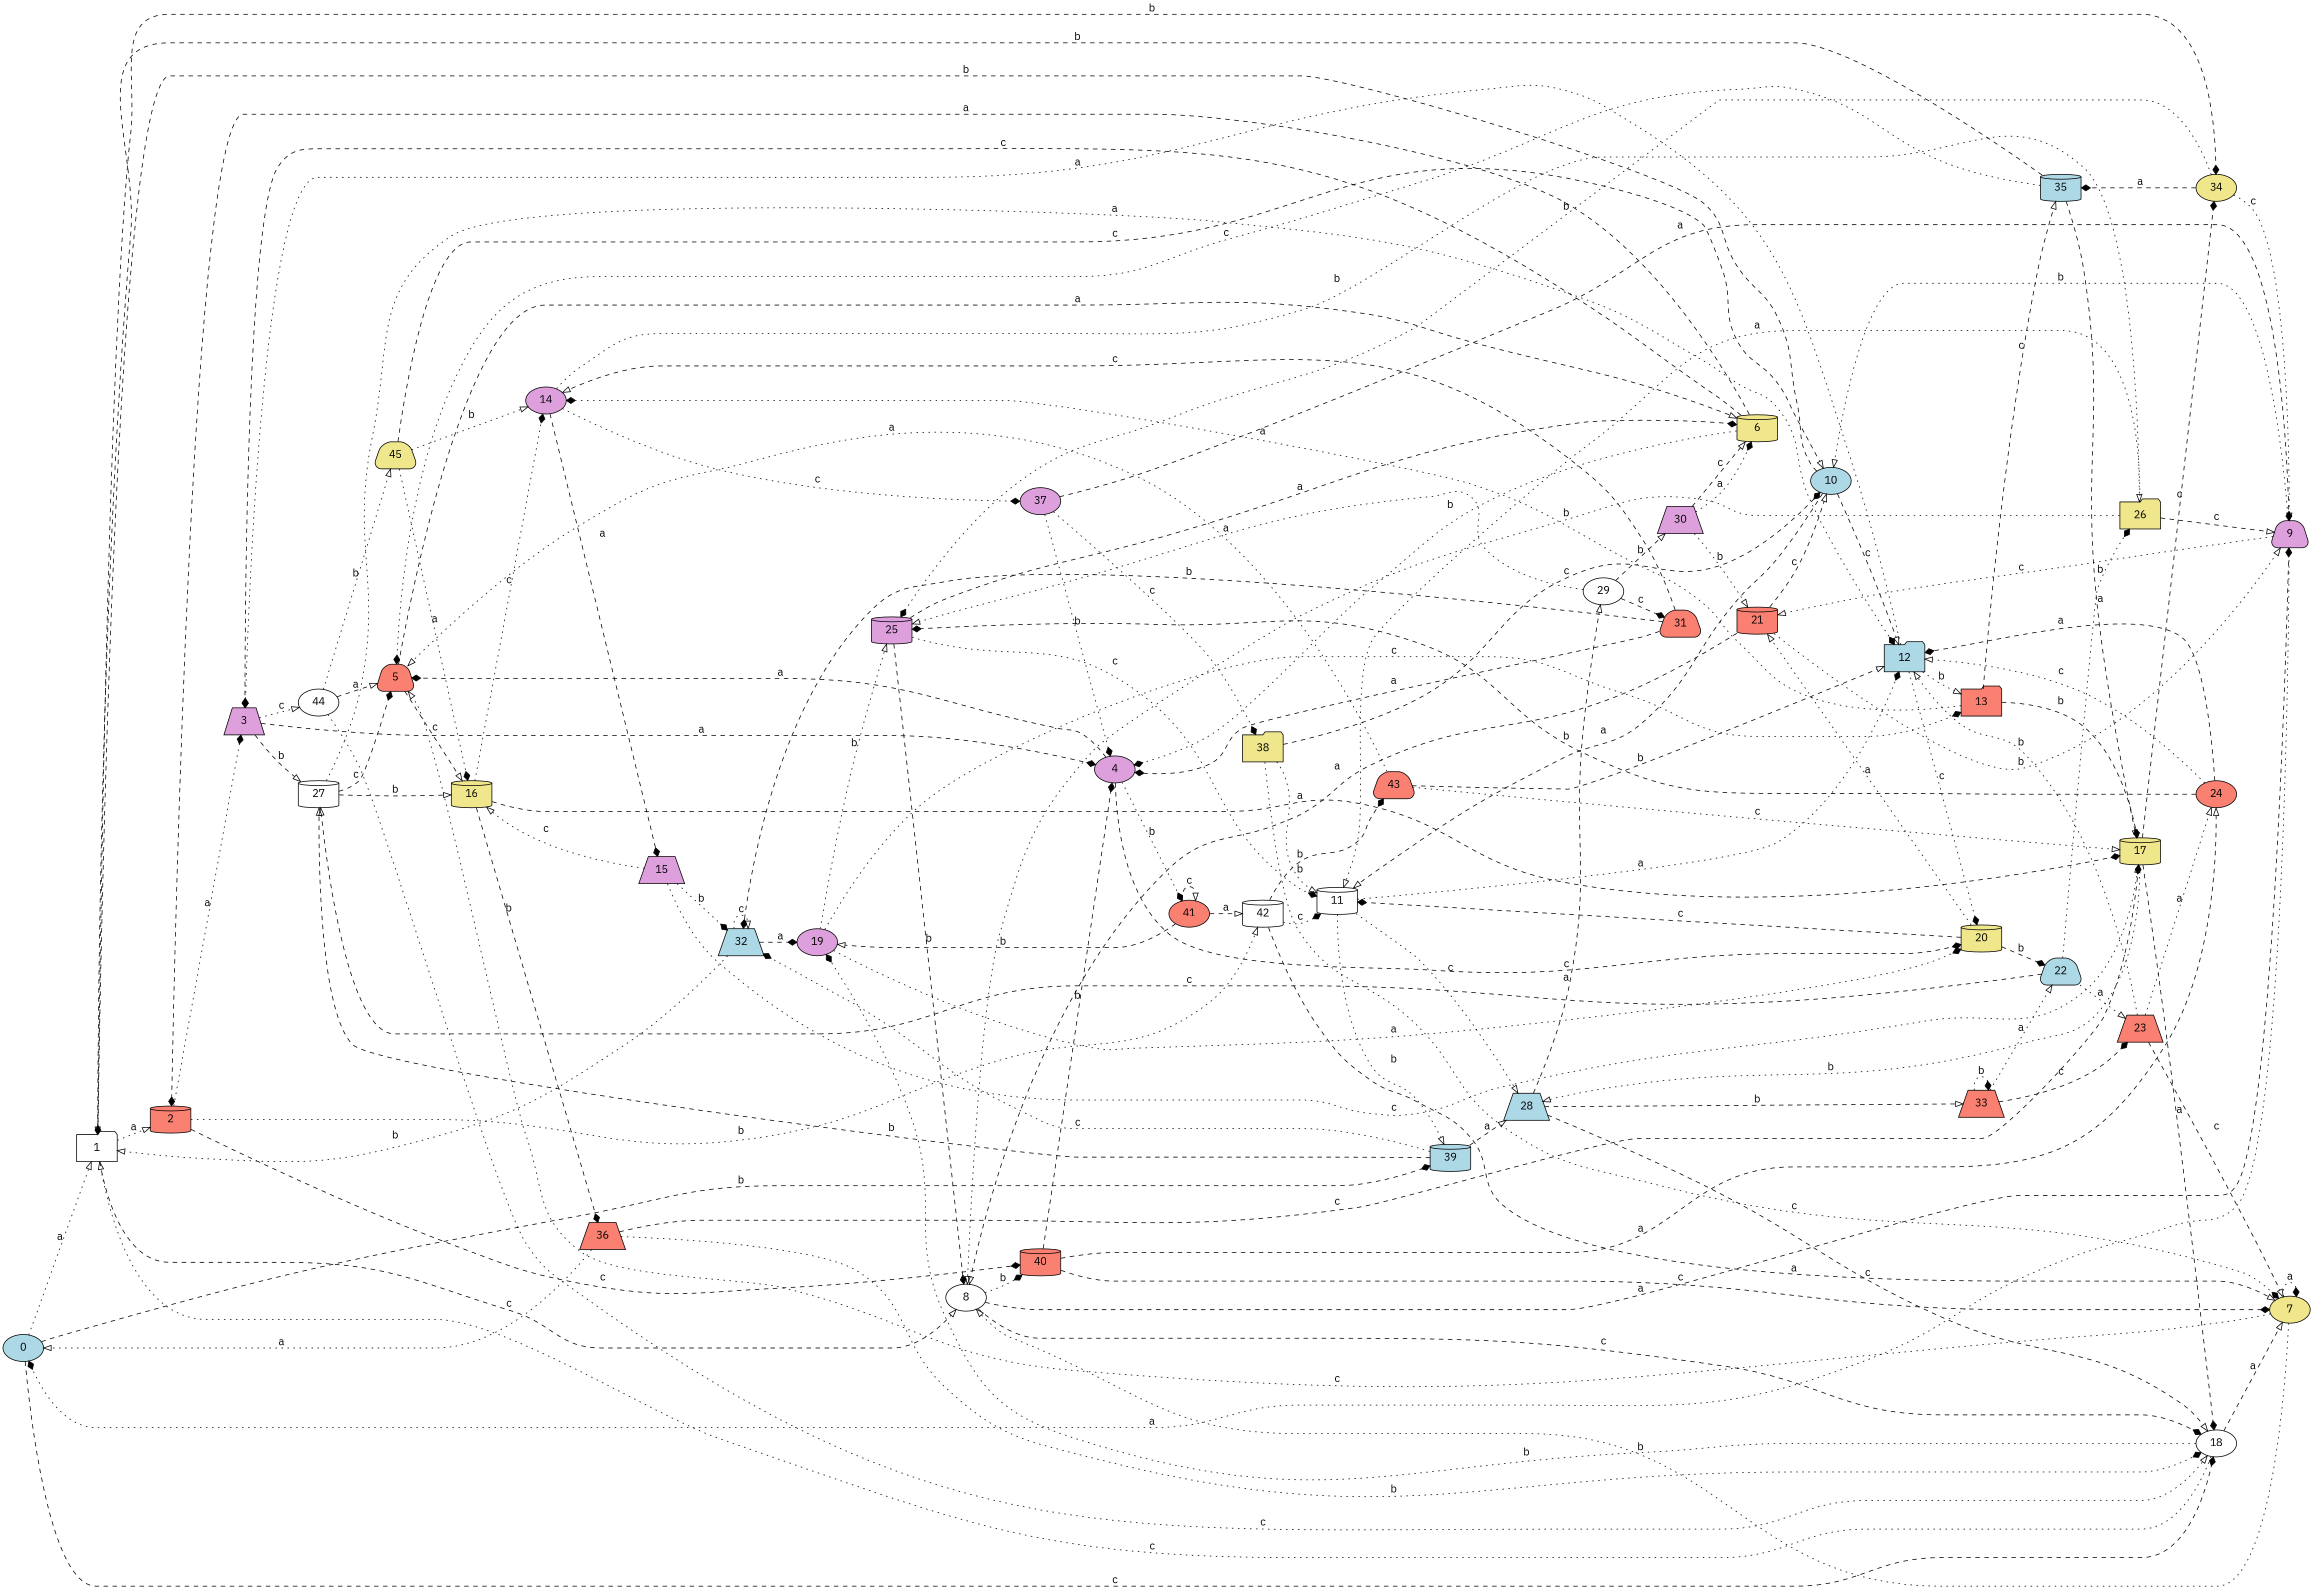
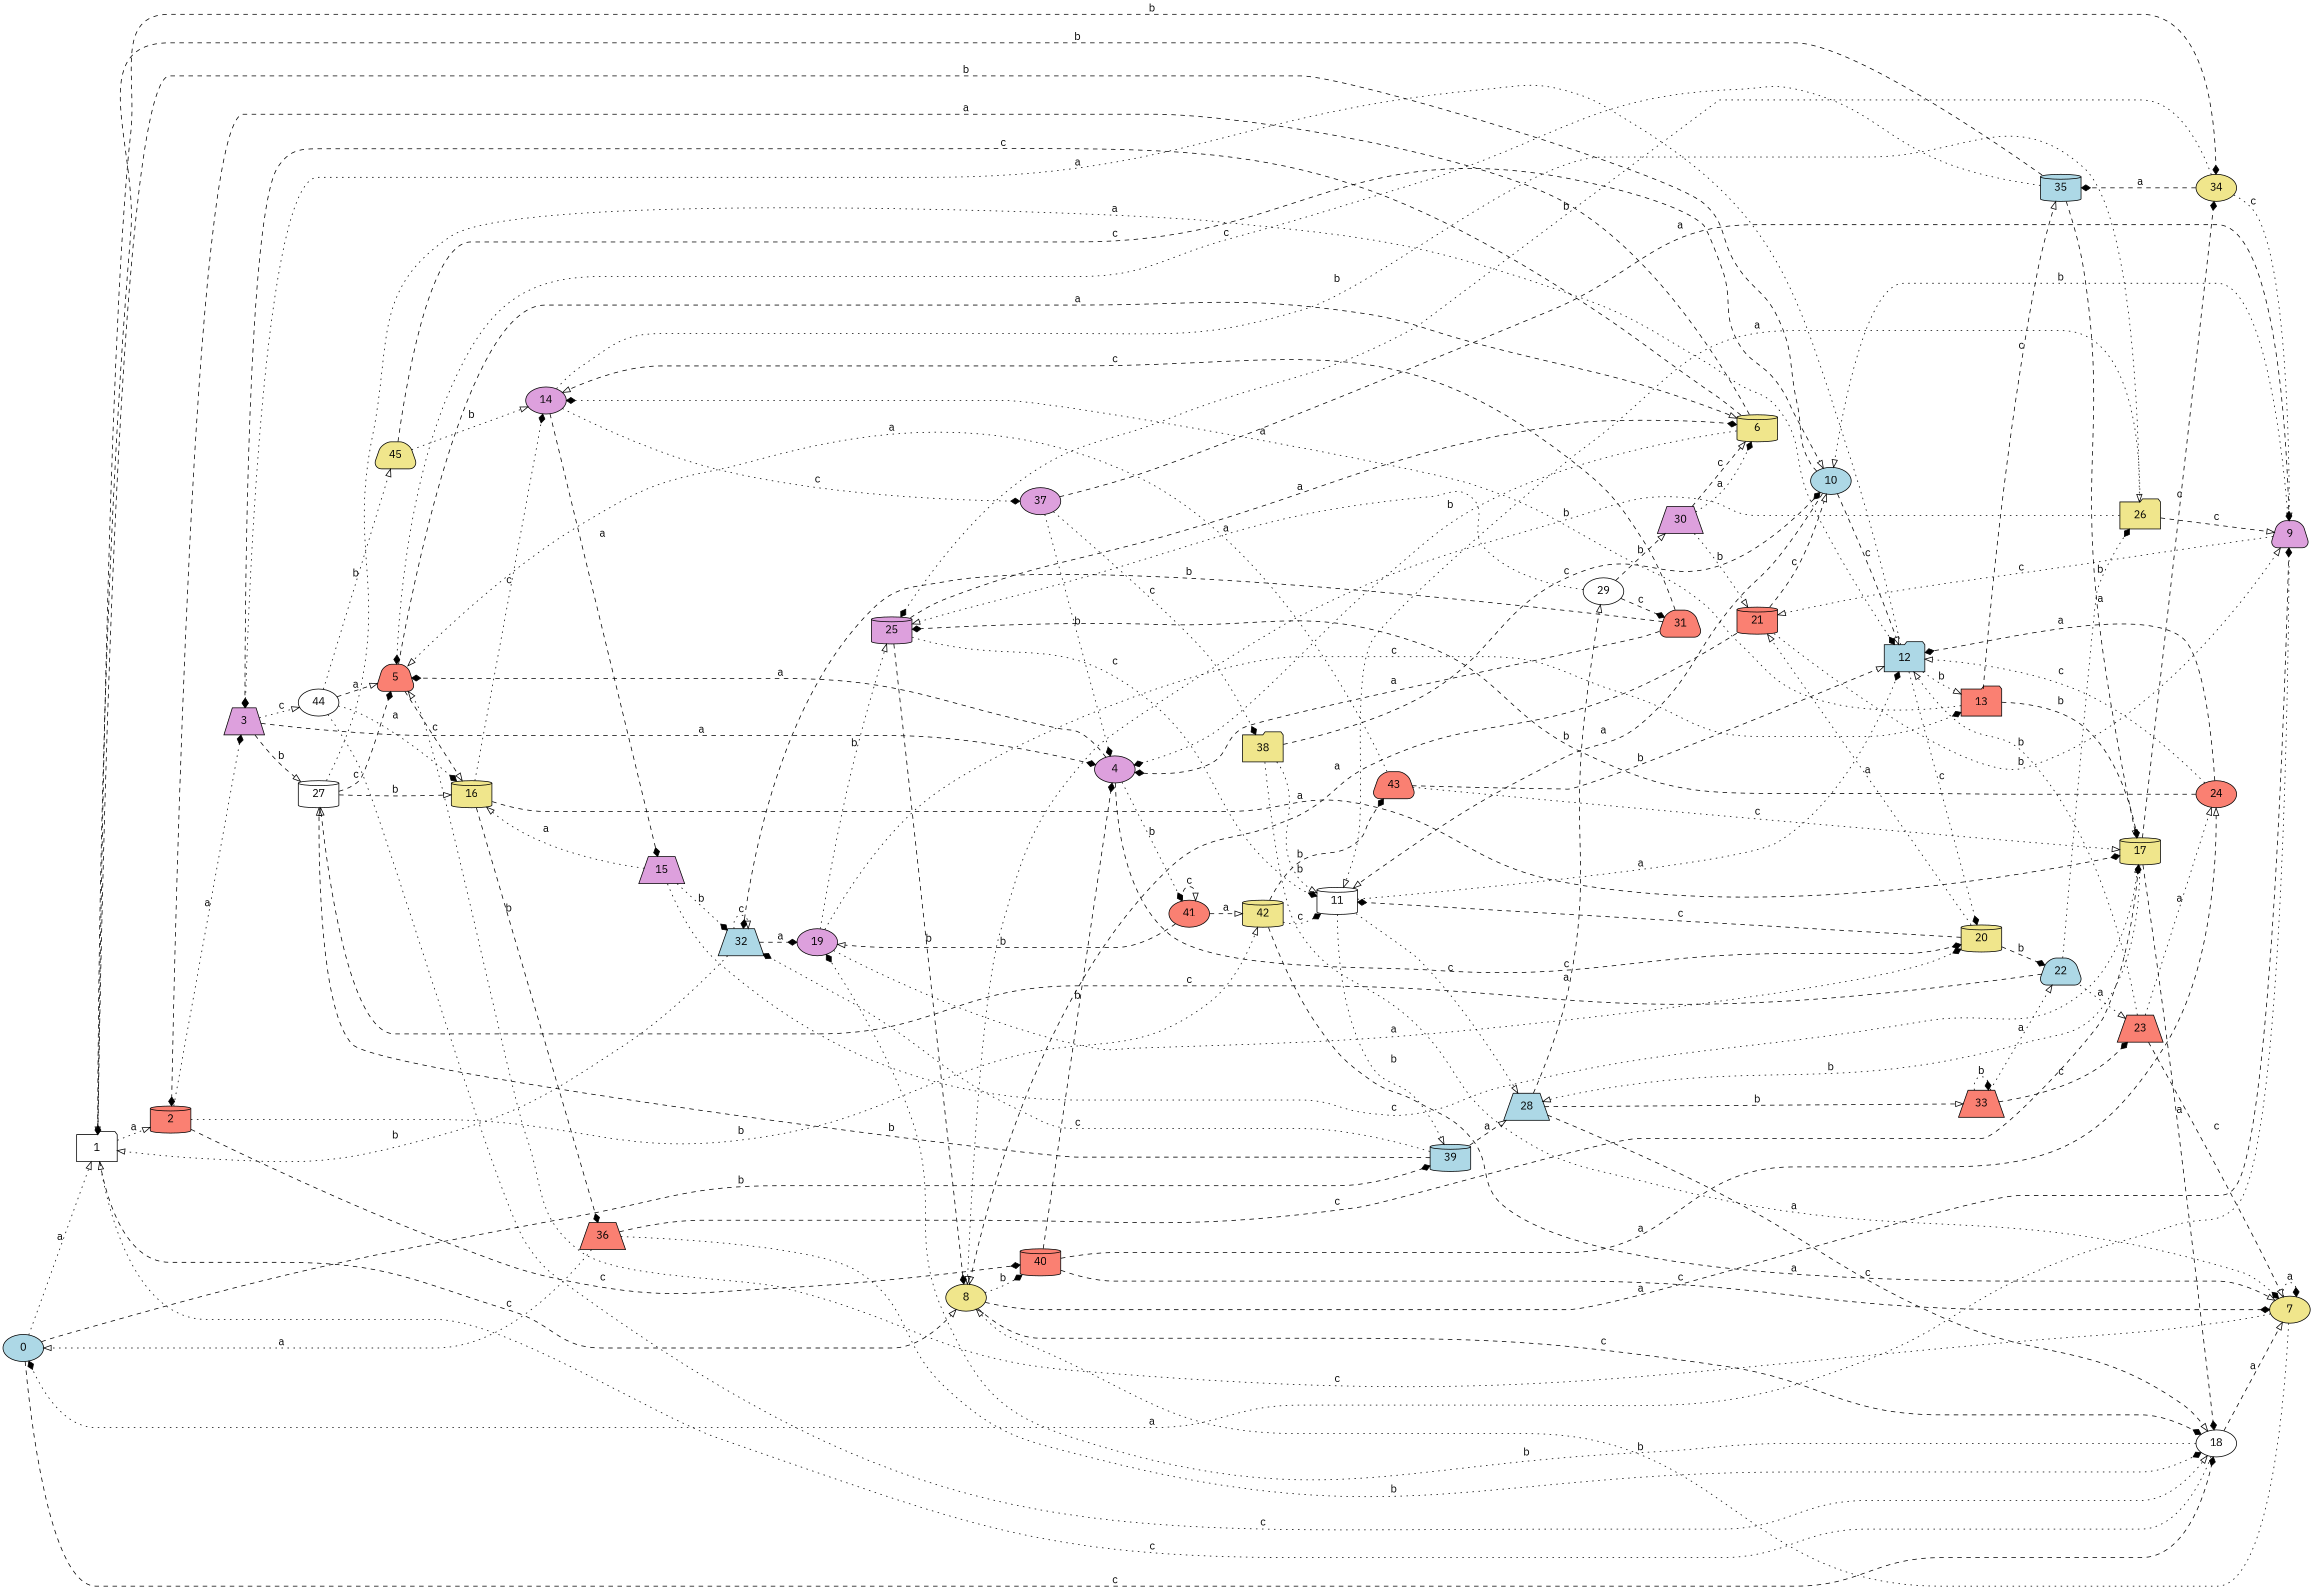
(433, 620) -> (389, 730)
(546, 829) -> (546, 829)
(1263, 914) -> (1263, 914)
(1794, 1206) -> (1794, 1206)
(966, 1298) -> (966, 1298)
